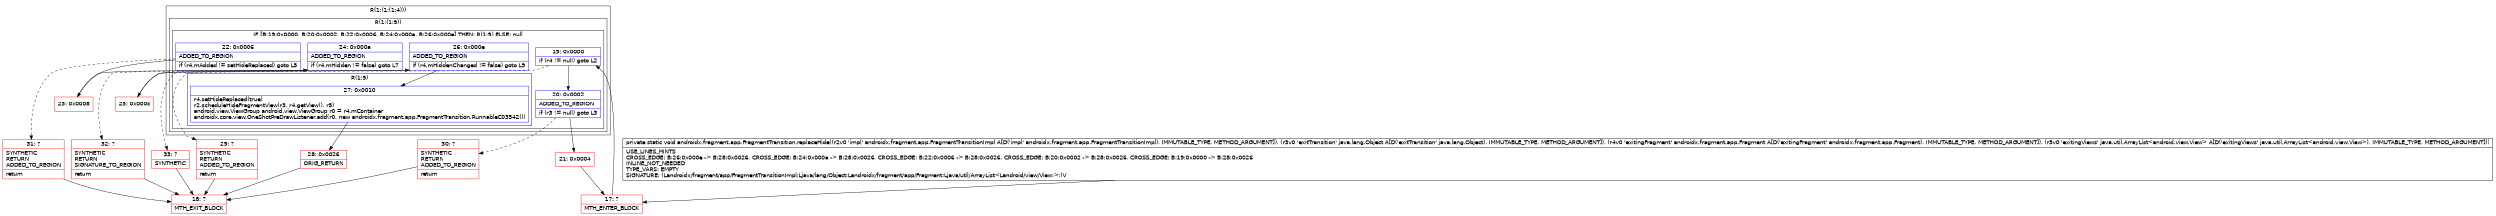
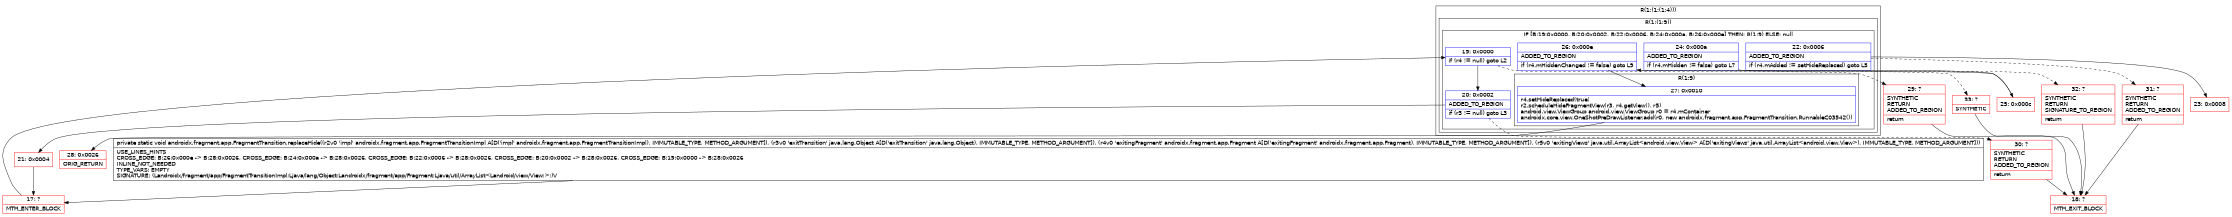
(185, 71) -> none
(264, 181) -> none
